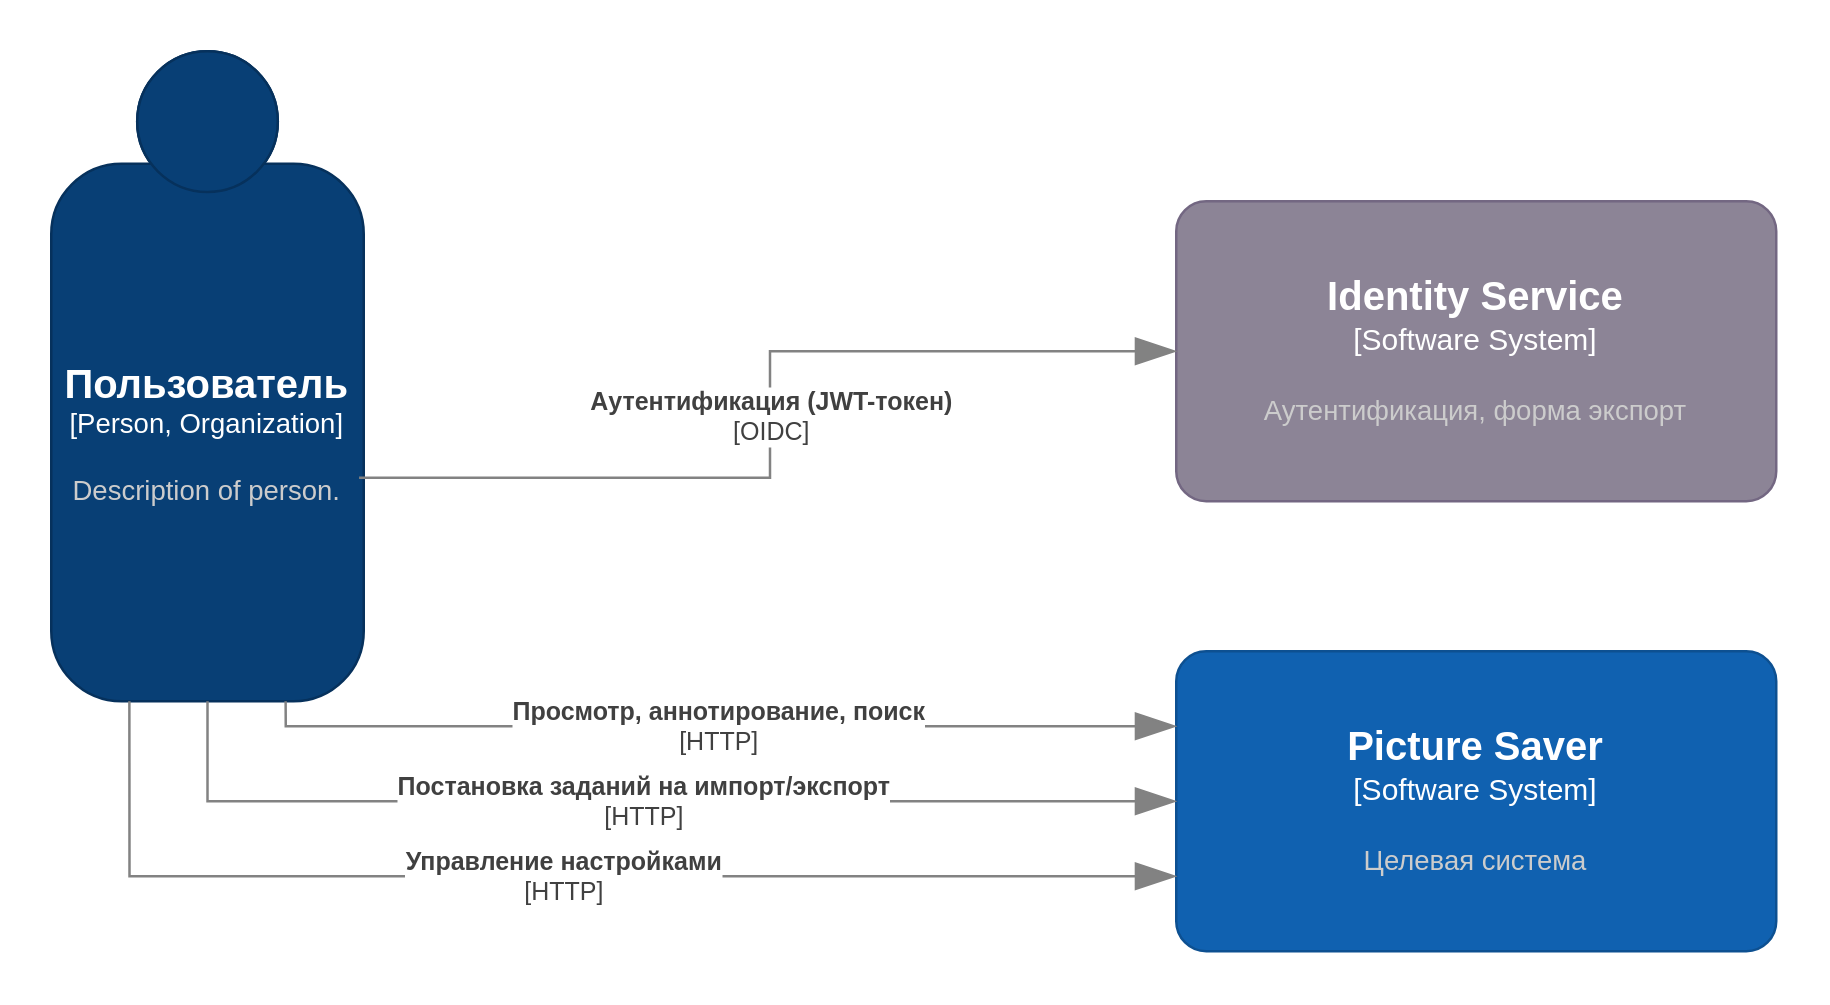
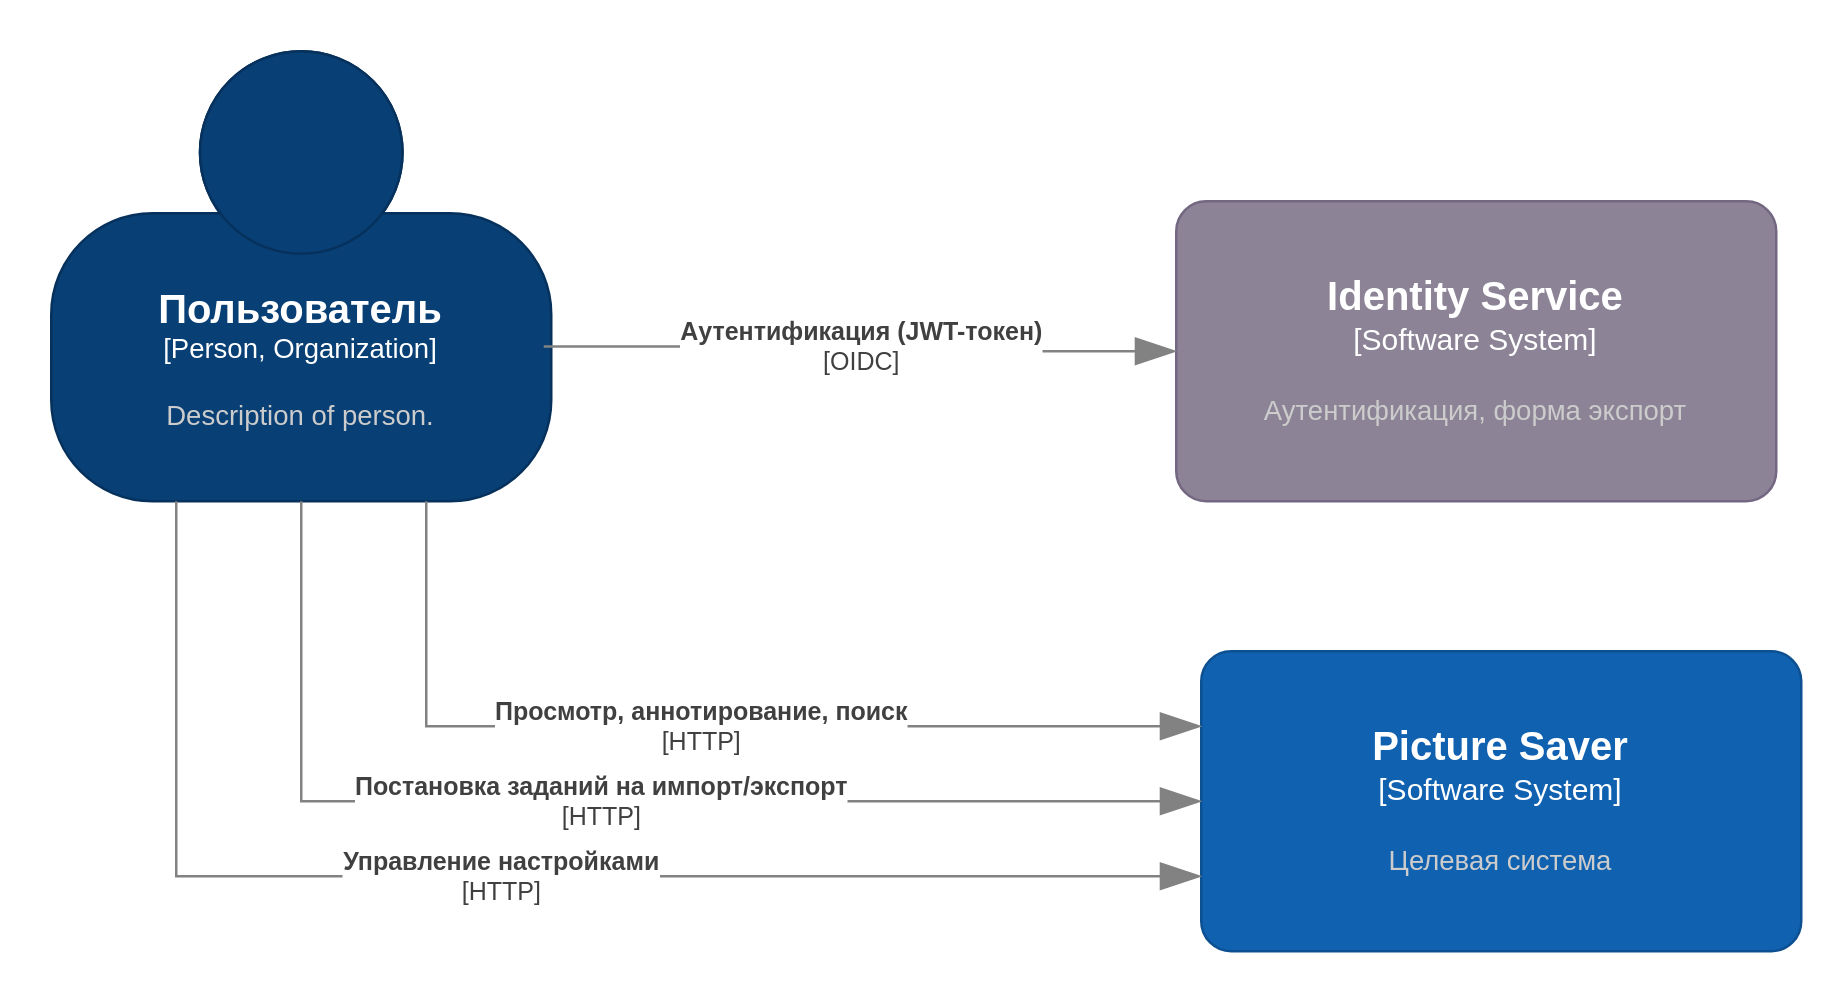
(208, 376) -> (301, 276)
(1476, 801) -> (1501, 801)
